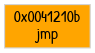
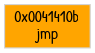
(47, 26) -> (47, 26)
